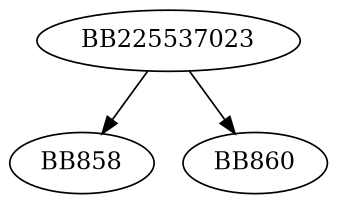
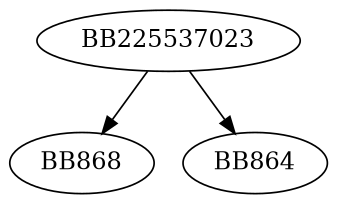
(82, 163) -> (82, 163)
(255, 163) -> (255, 163)
